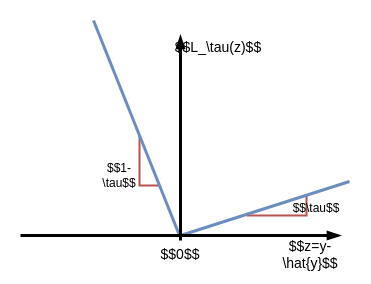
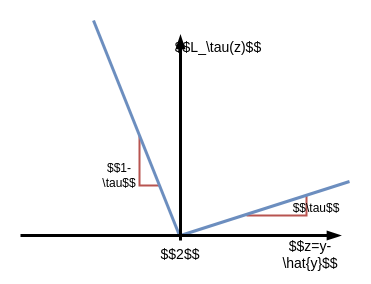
(181, 255) -> (181, 255)
